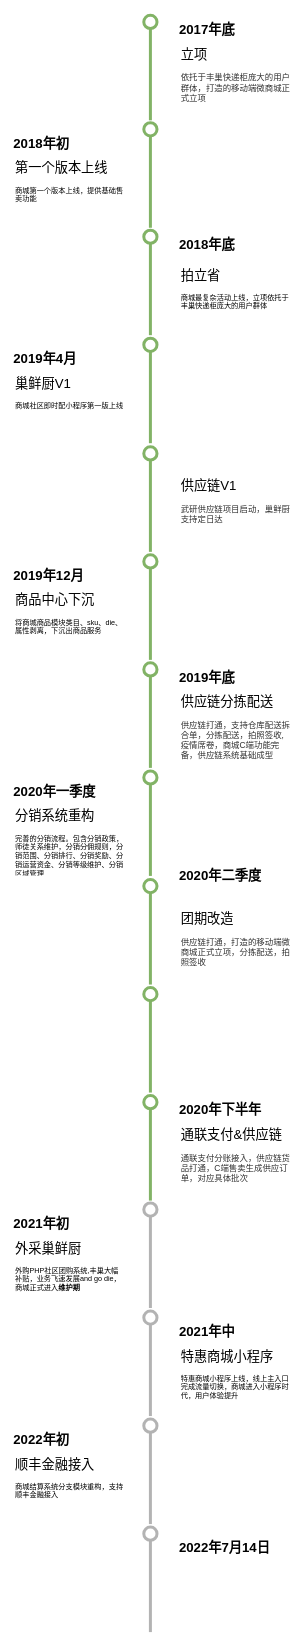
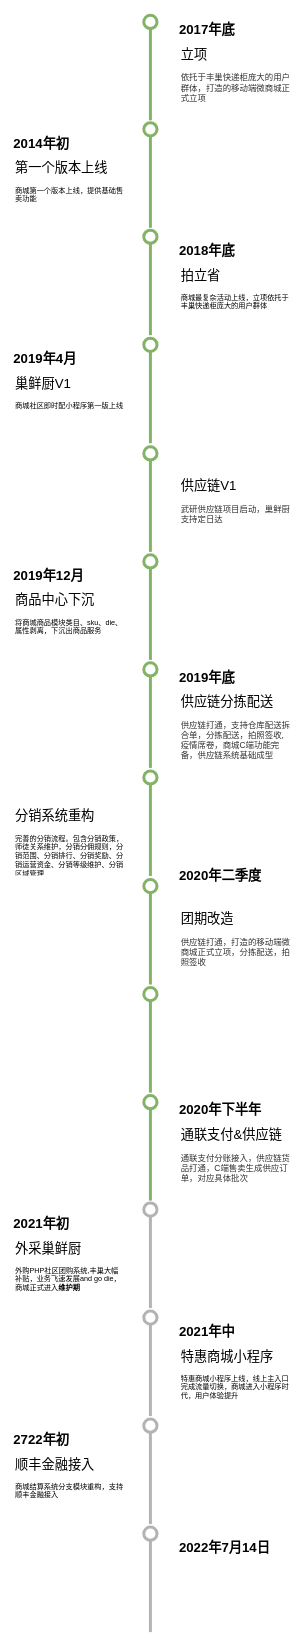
(41, 144) -> (41, 144)
(220, 245) -> (220, 251)
(54, 792) -> none
(41, 1440) -> (41, 1440)
